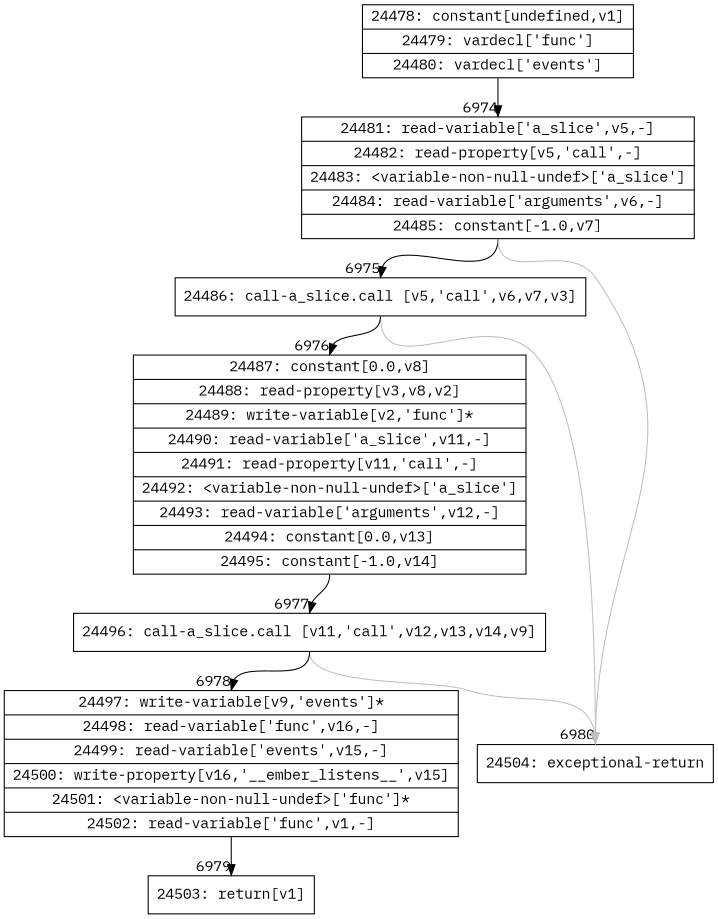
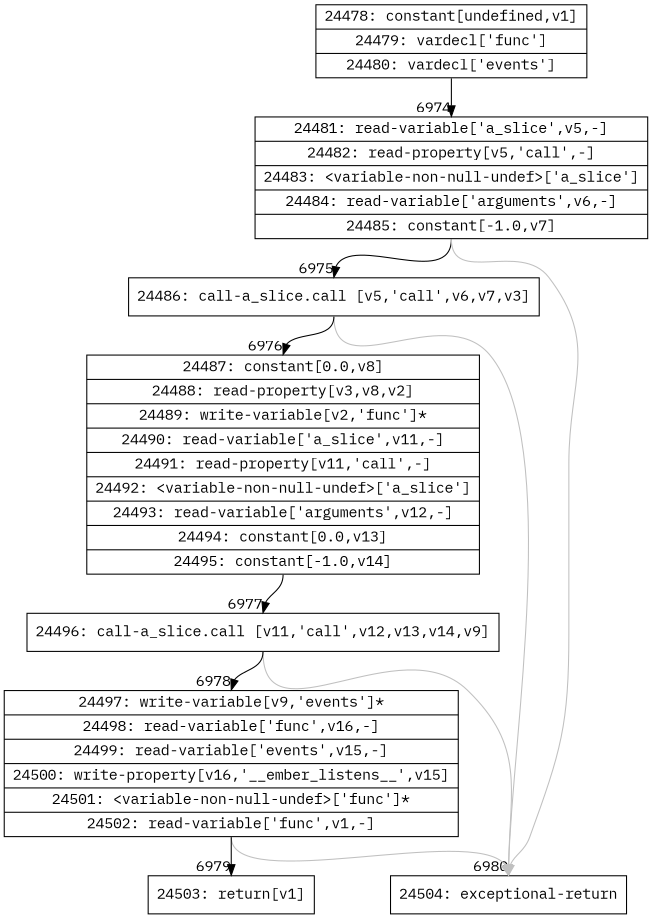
none -> (365, 857)
